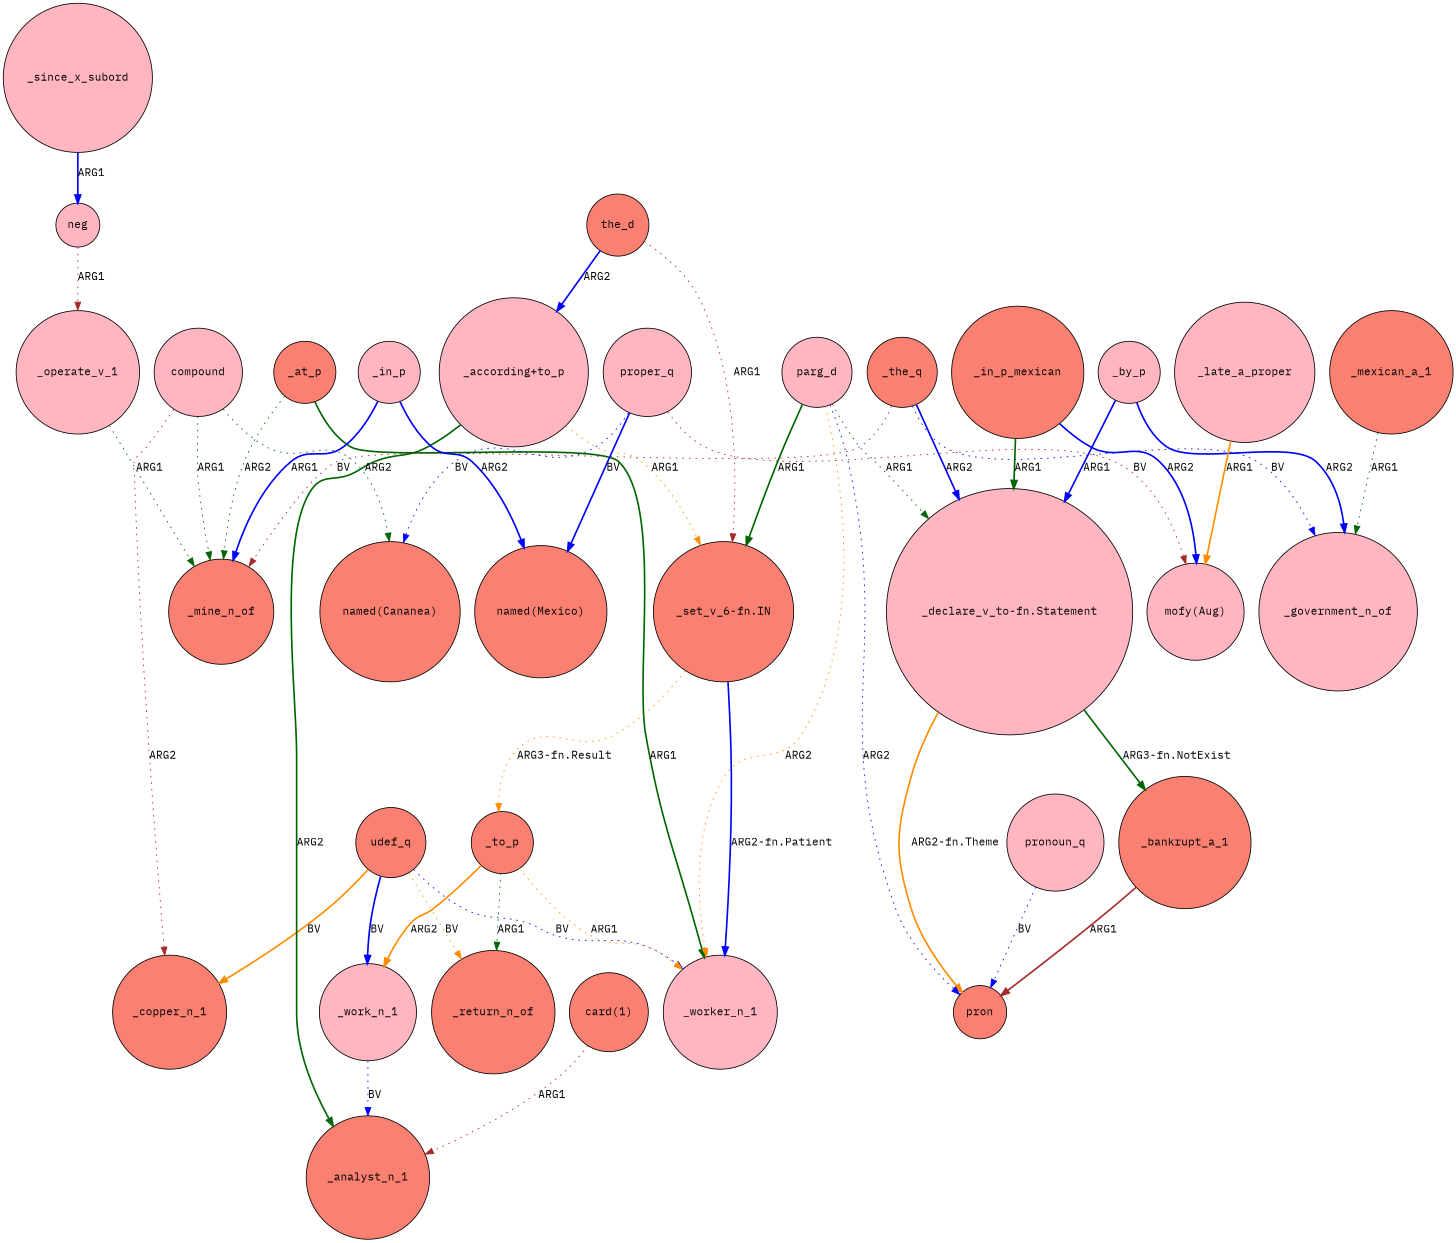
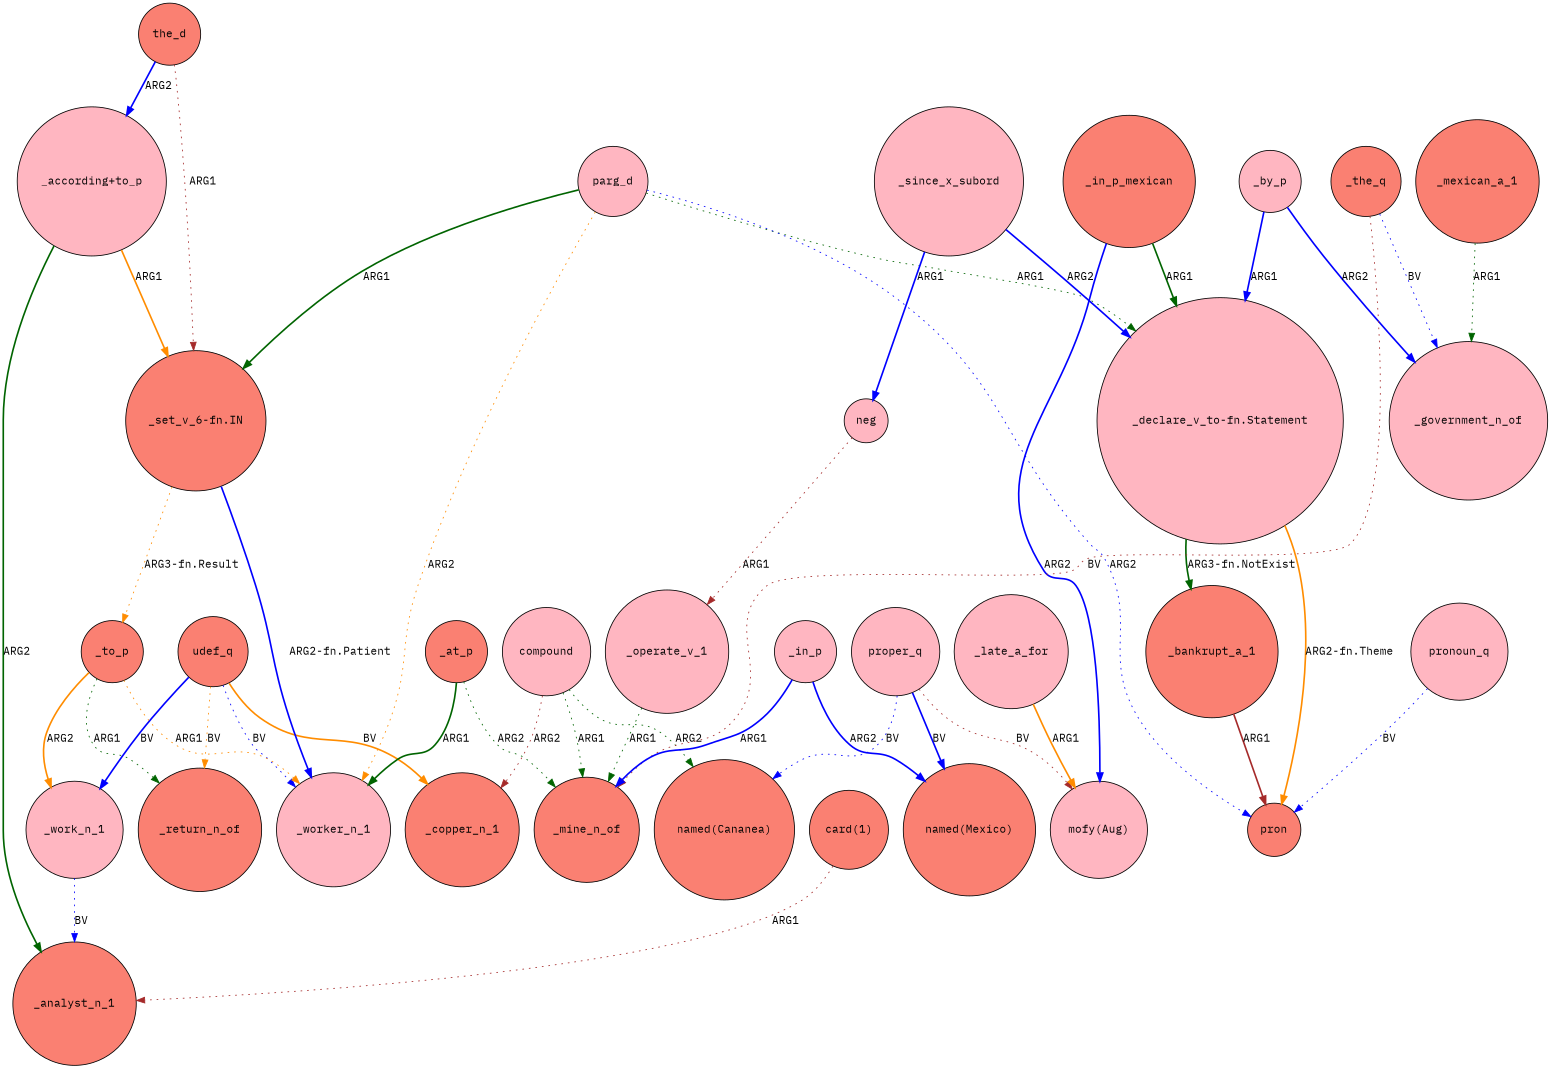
(1245, 372) -> (1011, 652)
(936, 448) -> (1065, 280)
(645, 465) -> (143, 299)
